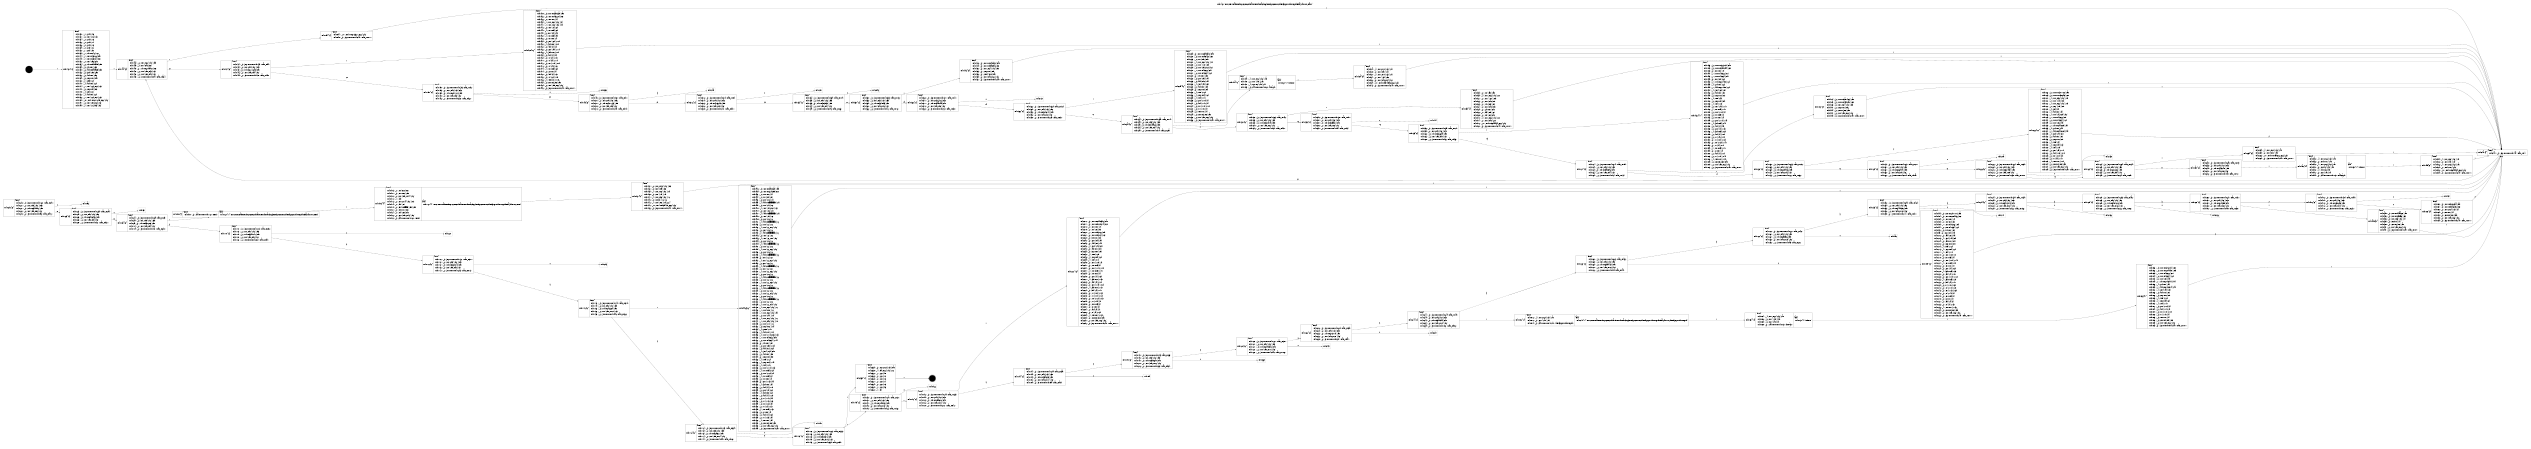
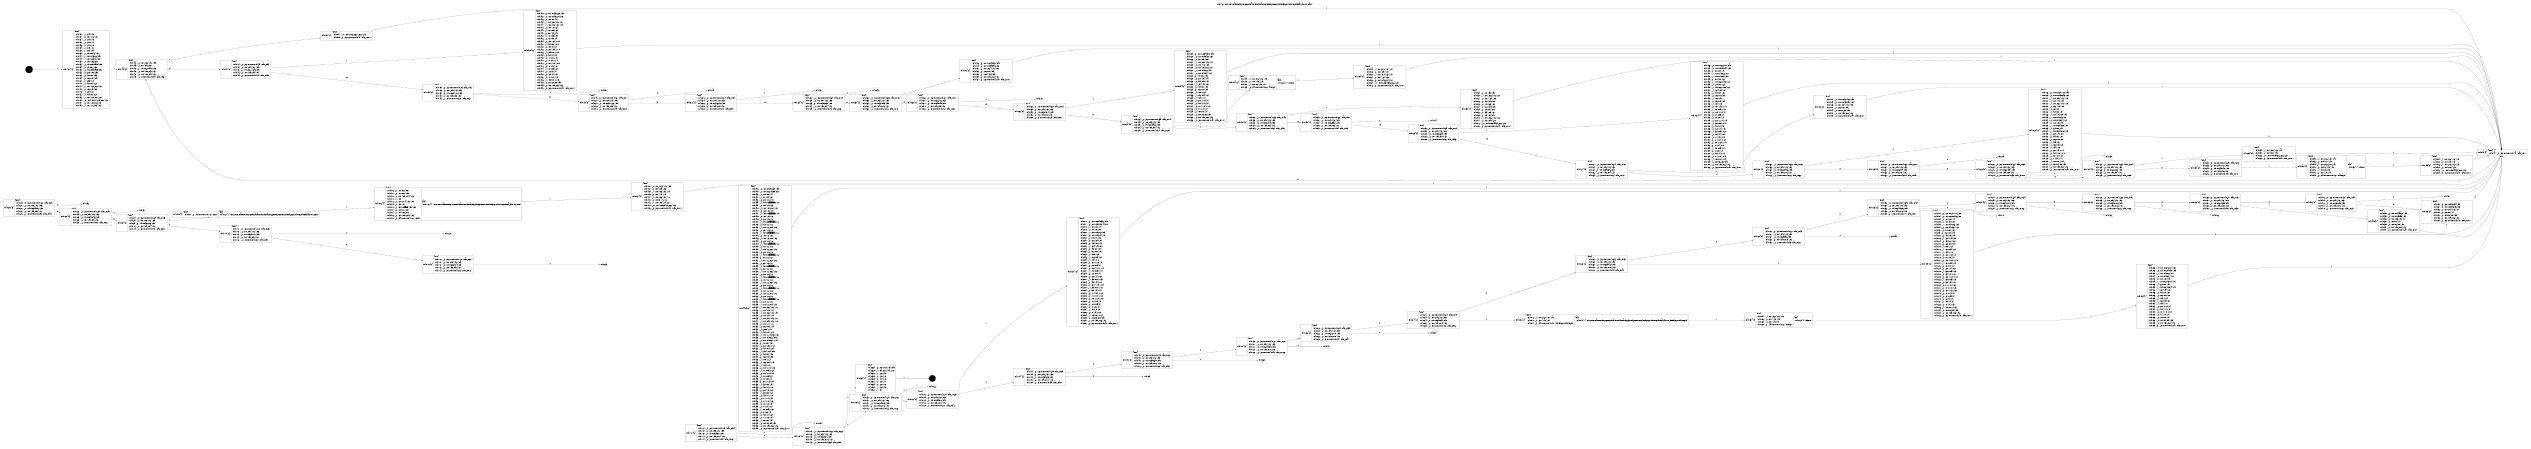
(604, 308) -> none
